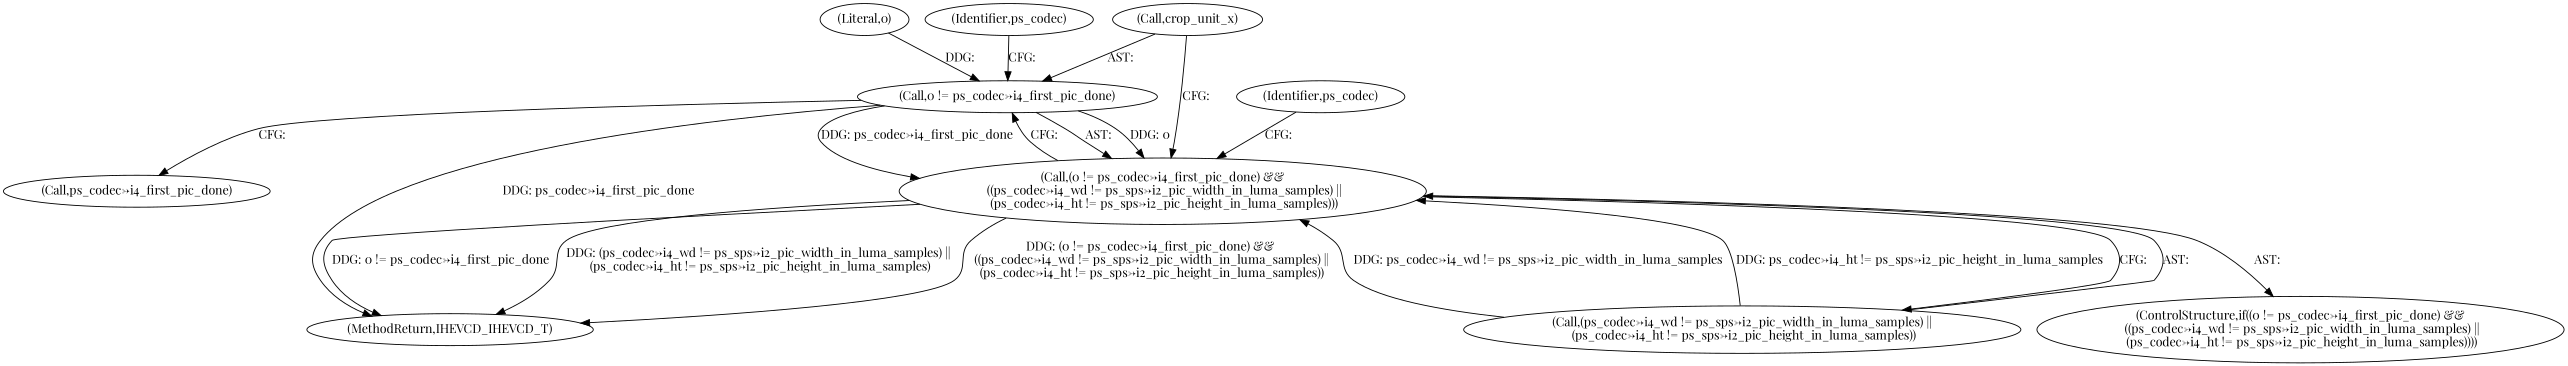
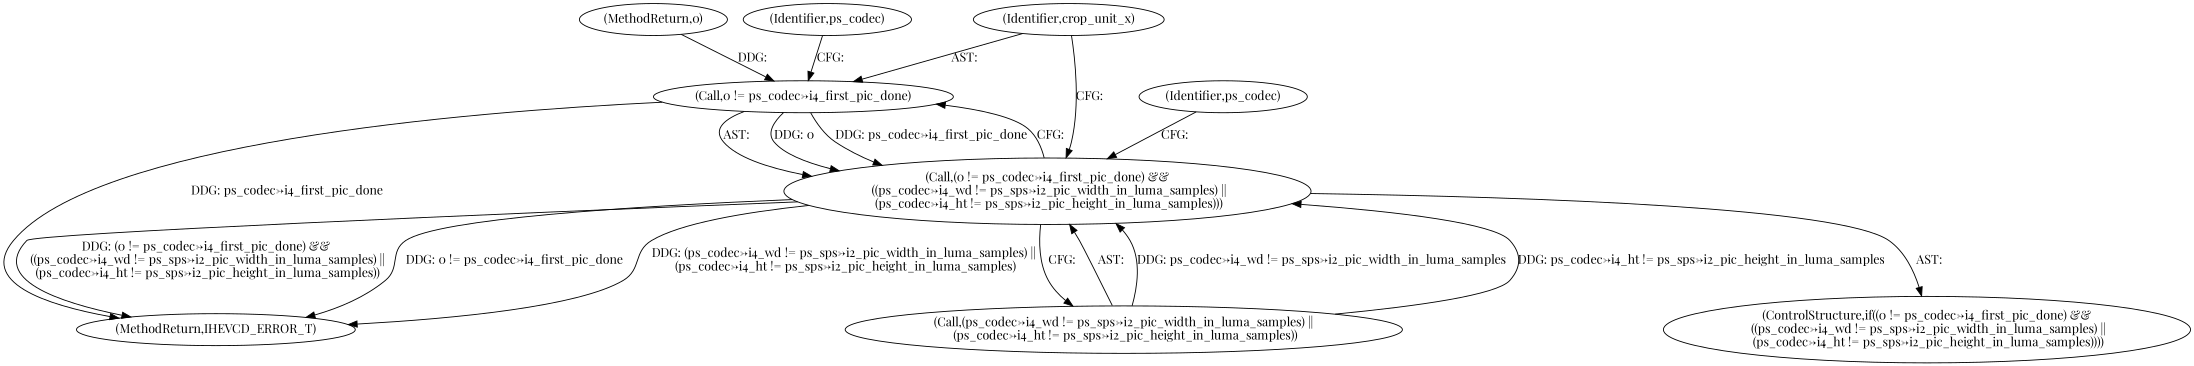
(865, 20) -> (653, 20)
(1188, 20) -> (1069, 20)
(137, 191) -> none
(450, 330) -> (216, 330)
